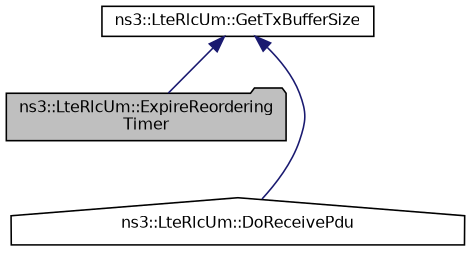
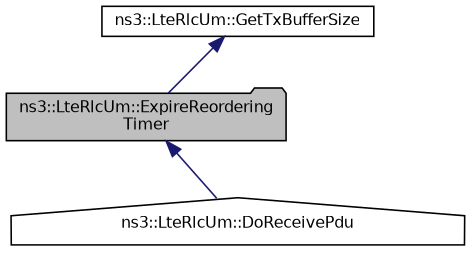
(304, 124) -> (197, 176)
